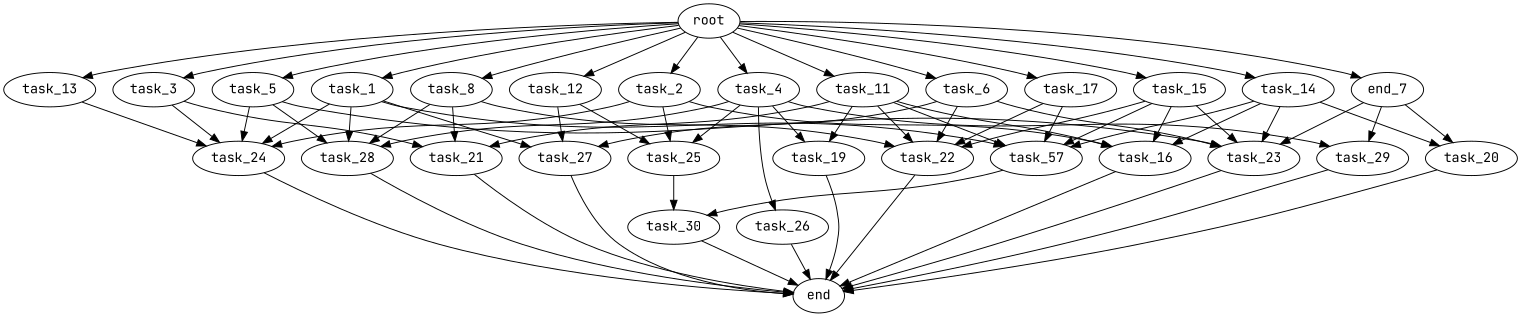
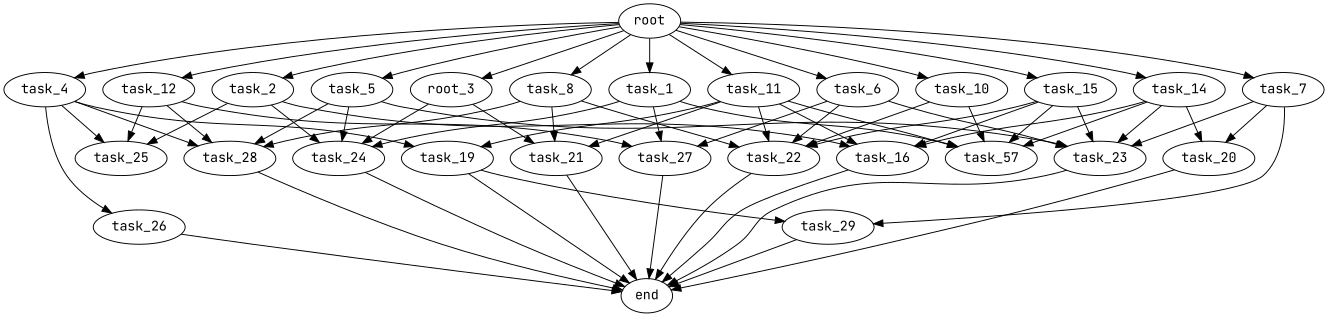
(50, 90) -> none
(154, 90) -> (451, 90)
(1071, 90) -> (962, 90)
(1387, 90) -> (1283, 90)
(350, 119) -> (177, 114)
(1188, 127) -> (627, 199)
(674, 227) -> none
